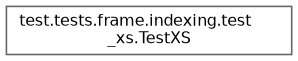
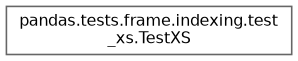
(149, 30) -> (149, 30)
